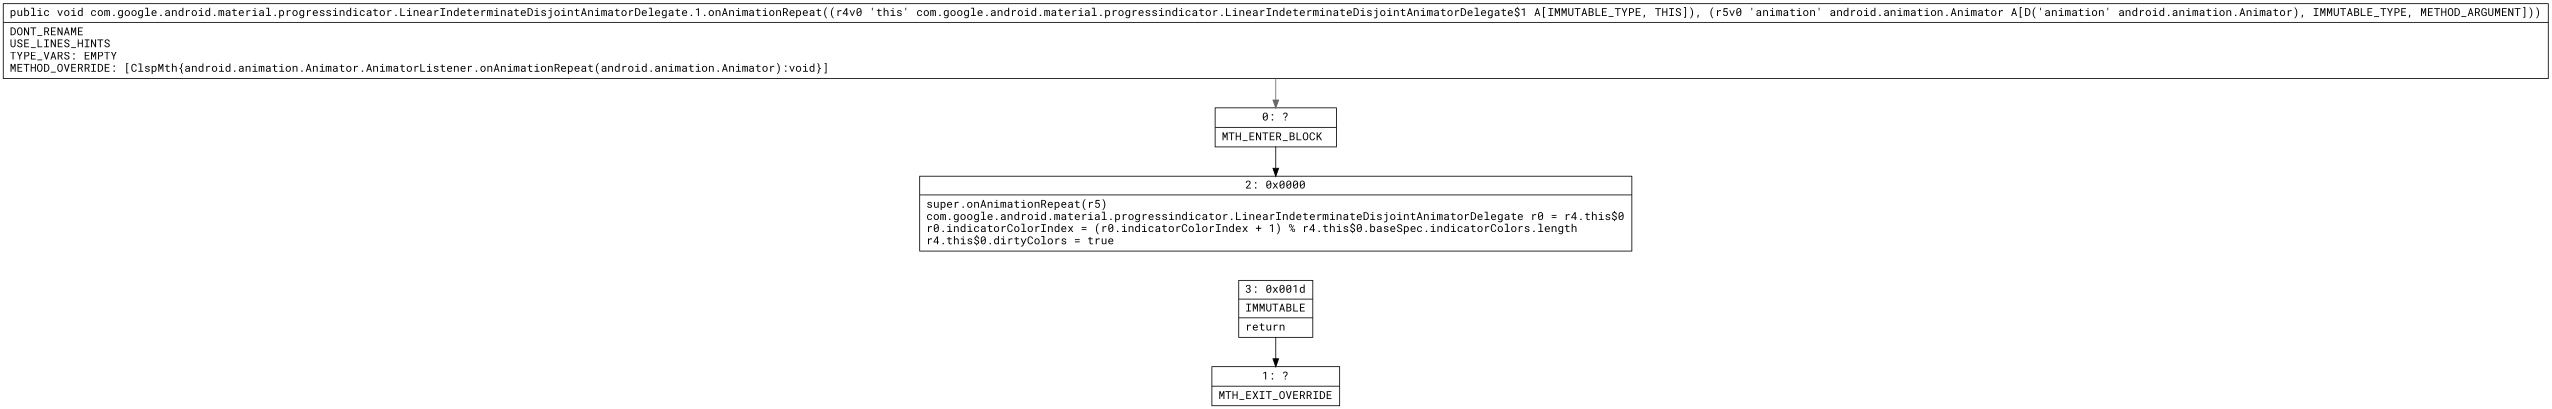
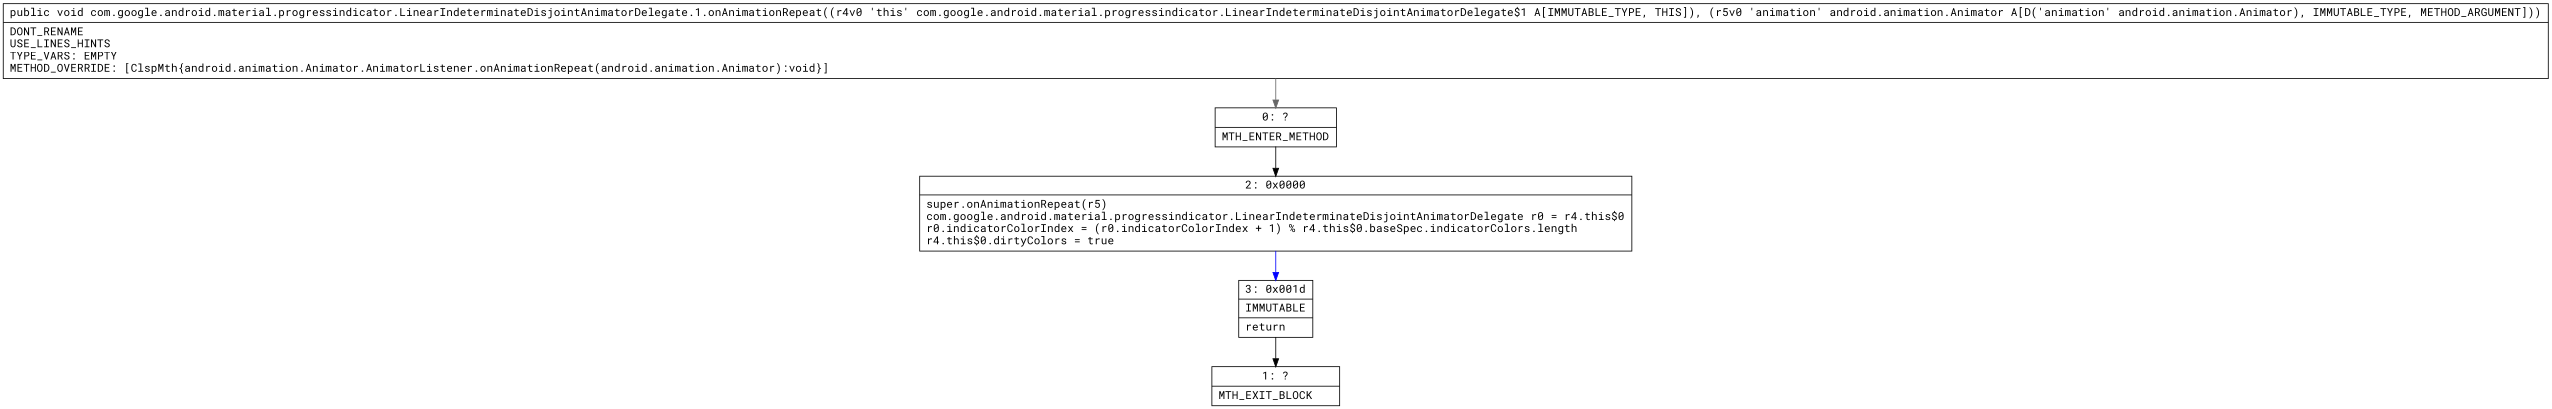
(1272, 137) -> (1276, 137)
none -> (1276, 262)
(1276, 396) -> (1266, 396)
